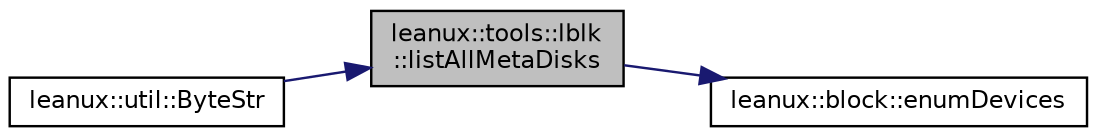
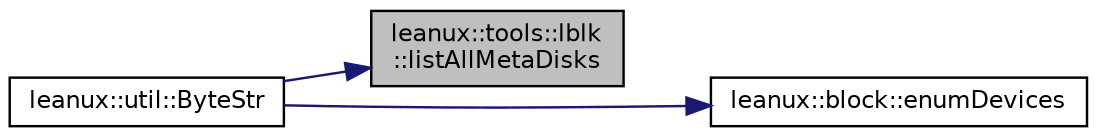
(662, 70) -> (485, 108)
